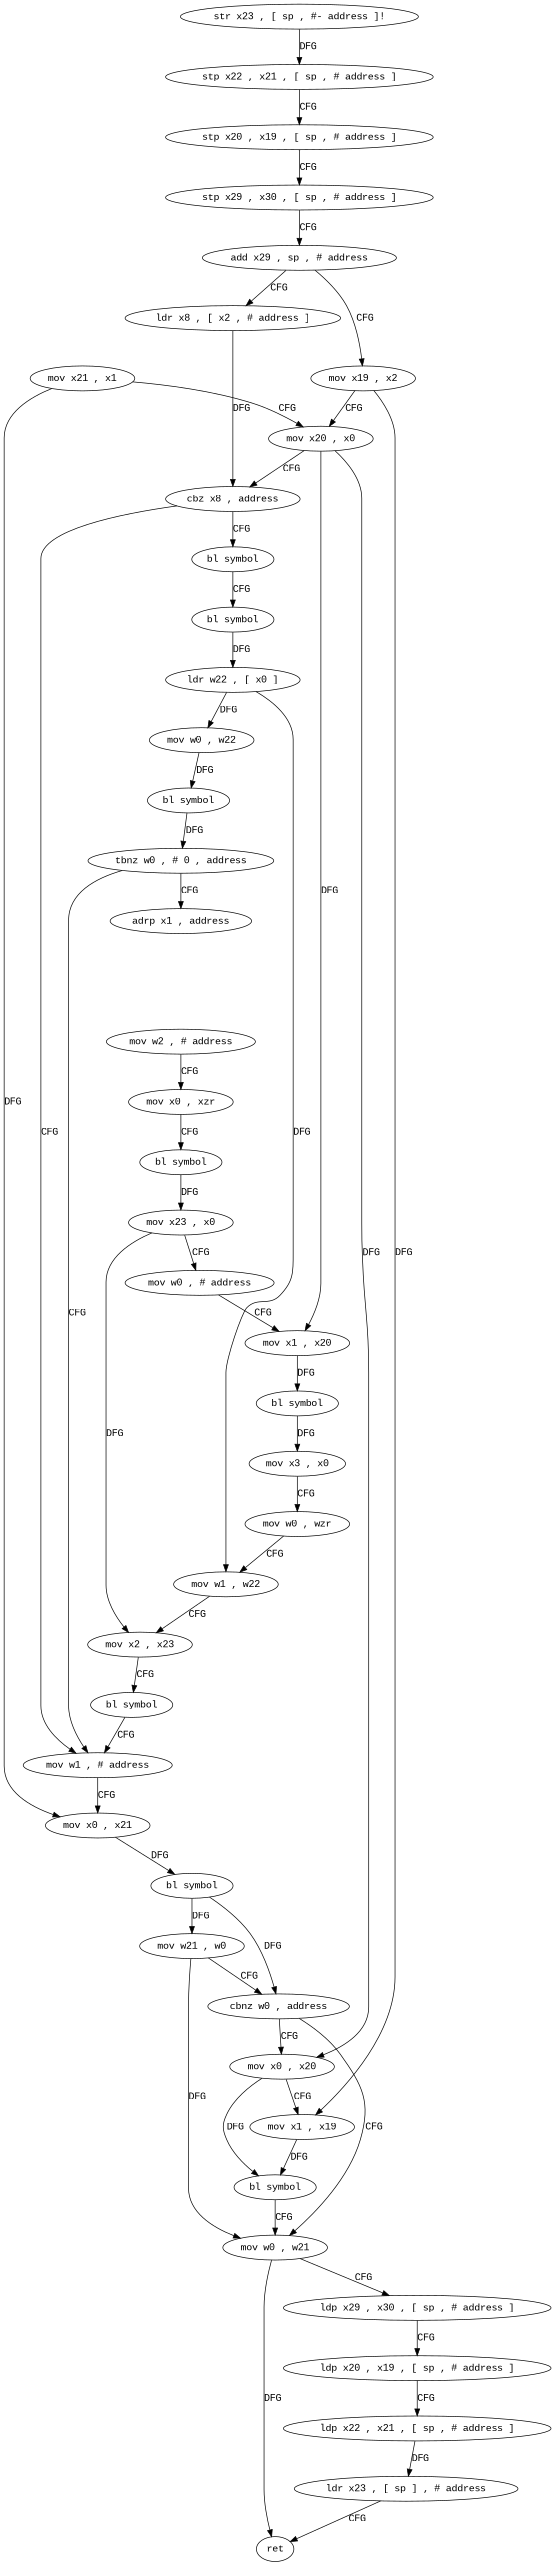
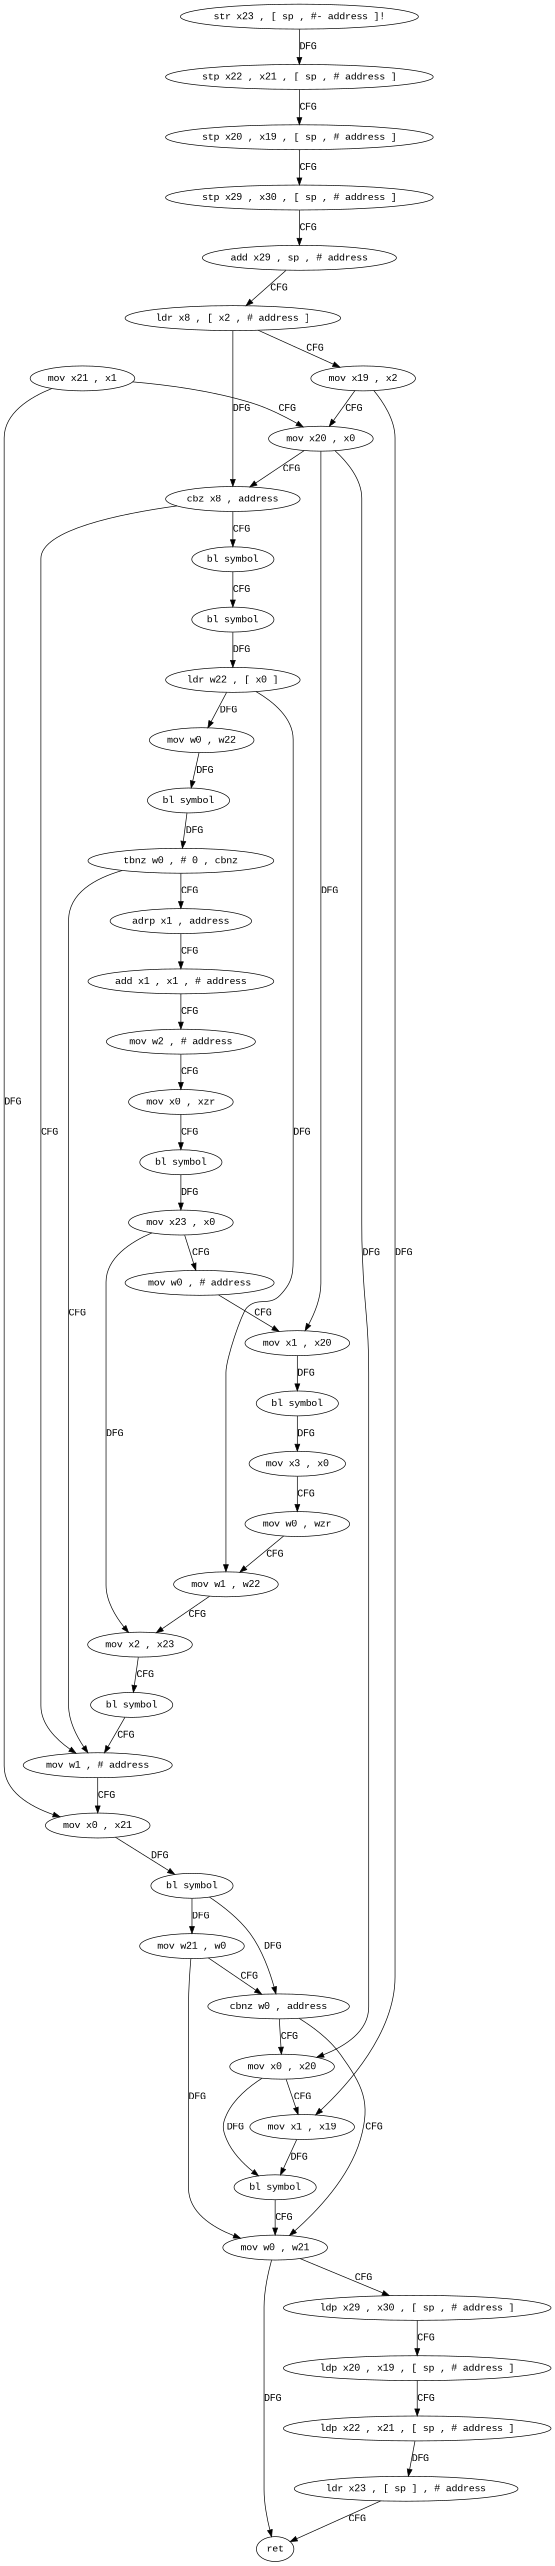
(348, 309) -> (296, 347)
(181, 861) -> (181, 861)
none -> (181, 981)
